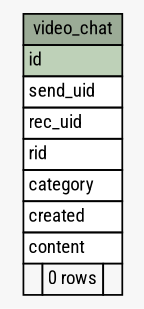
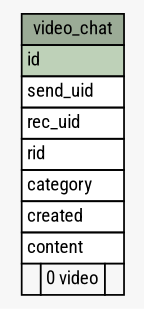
(73, 278) -> (73, 278)
